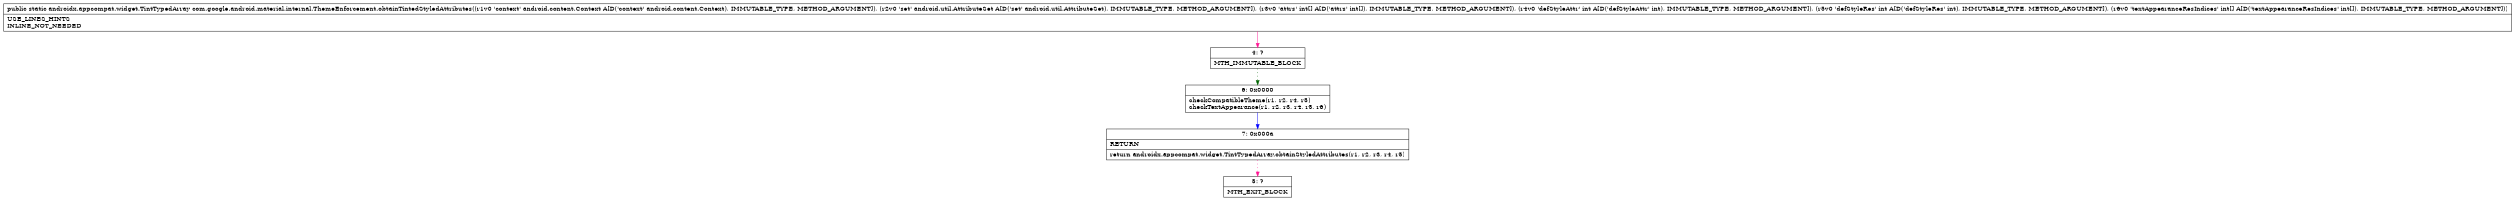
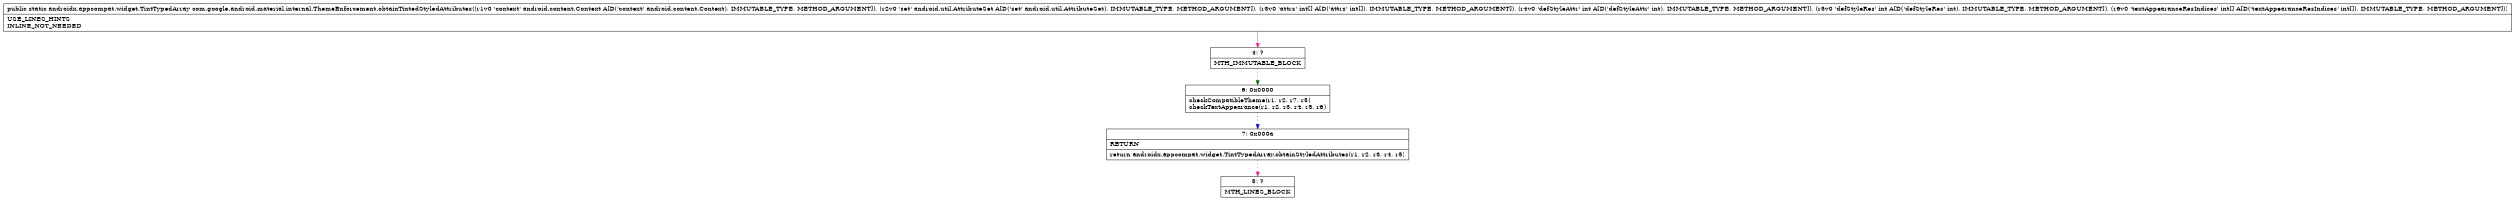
(1250, 100) -> (1250, 100)
(1258, 118) -> (1258, 118)
(1258, 192) -> (1258, 192)
